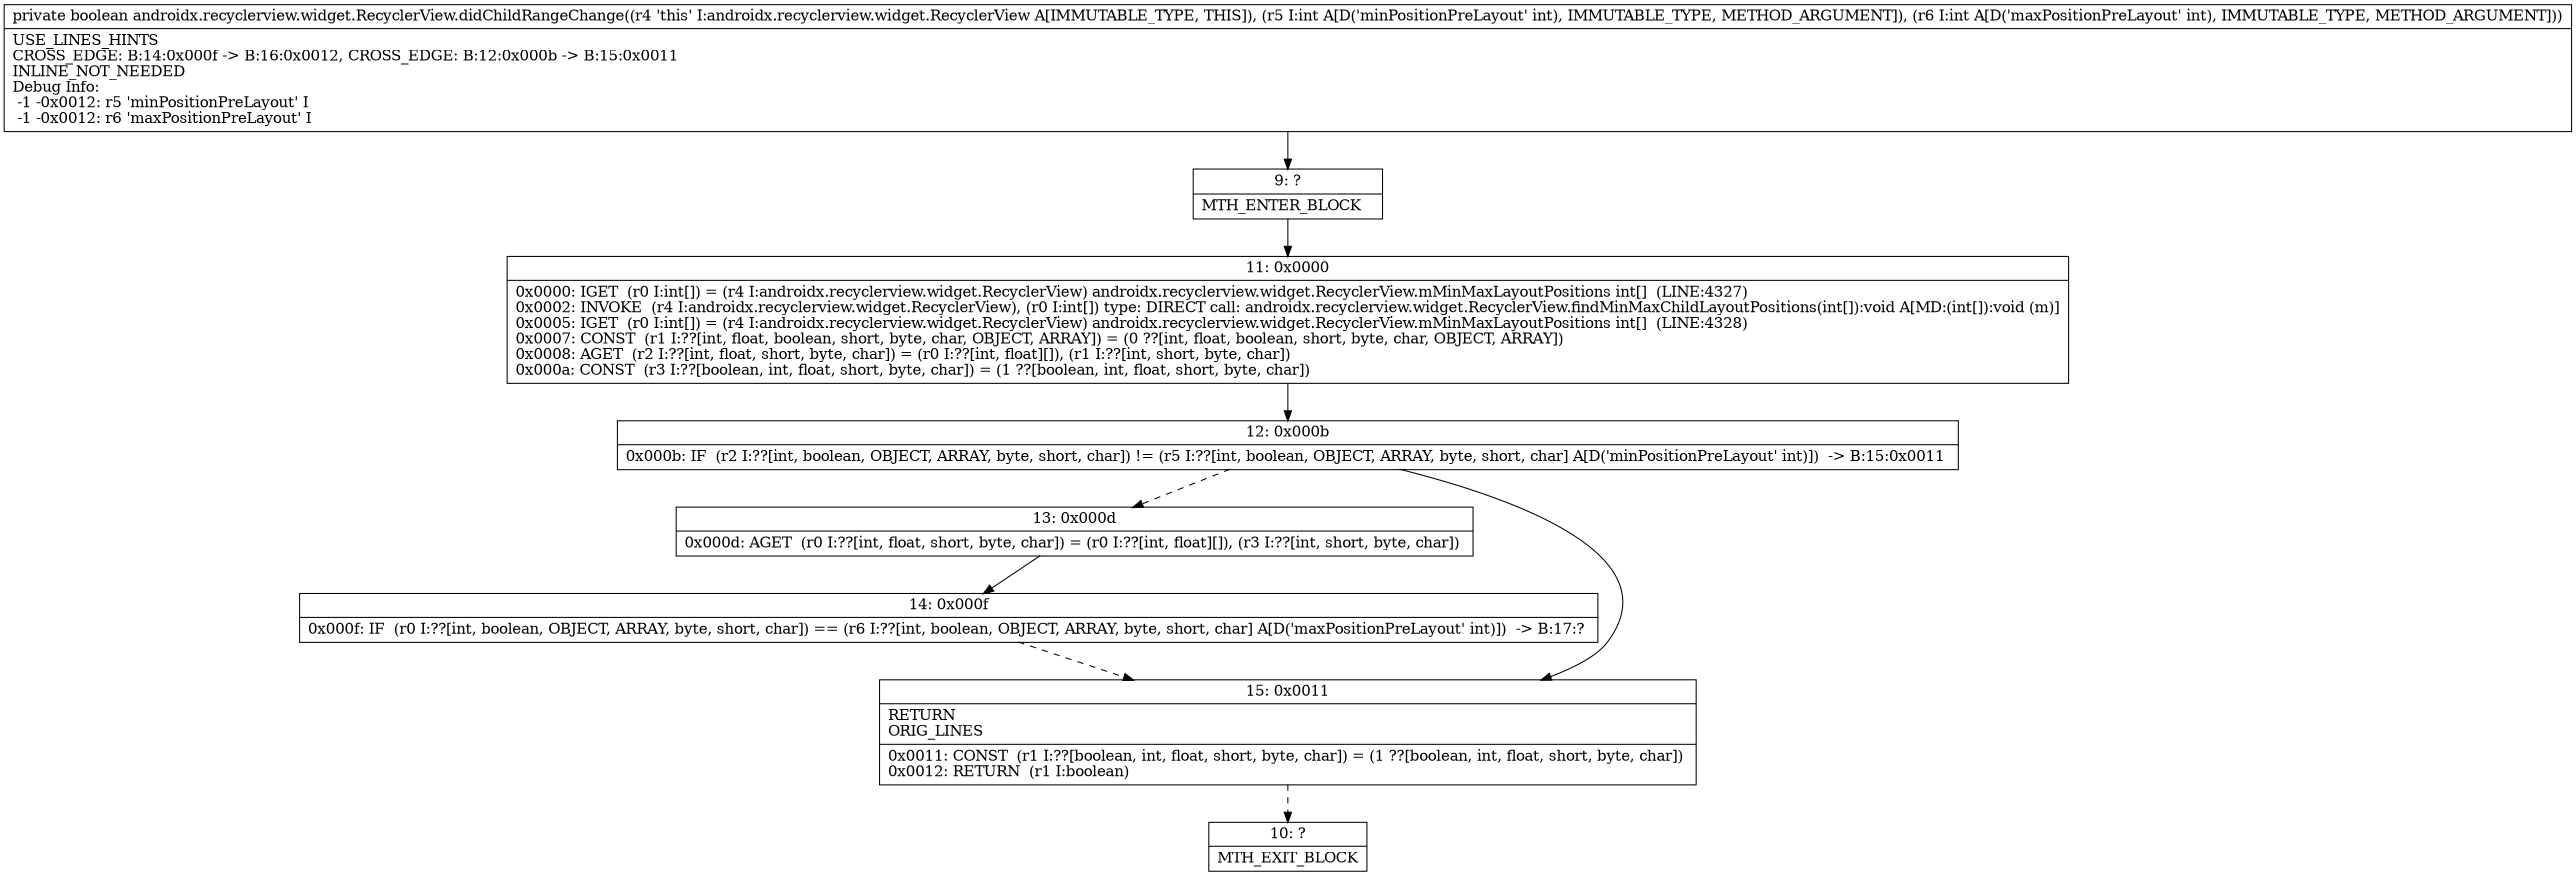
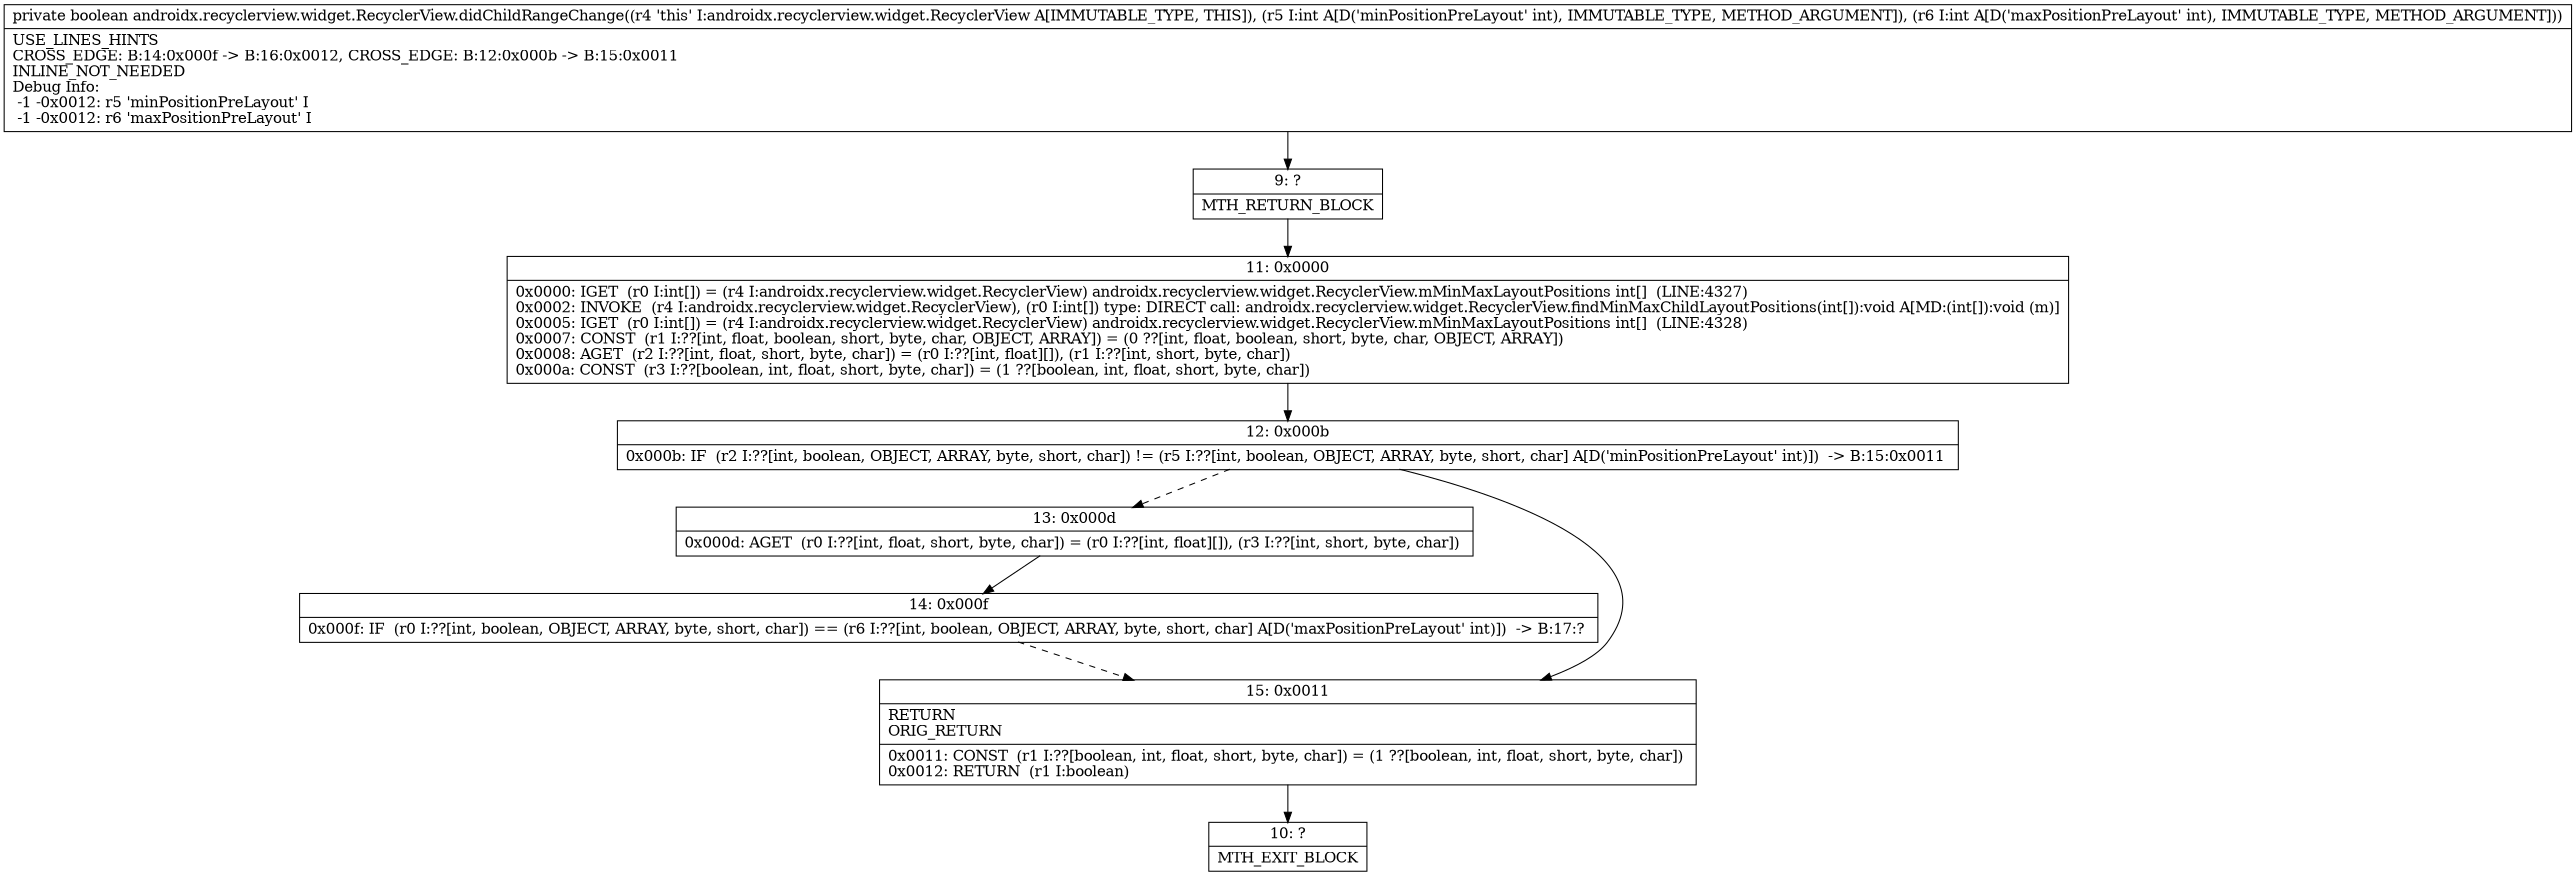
(1282, 206) -> (1288, 206)
(936, 731) -> (945, 731)
(1288, 798) -> (1288, 798)
